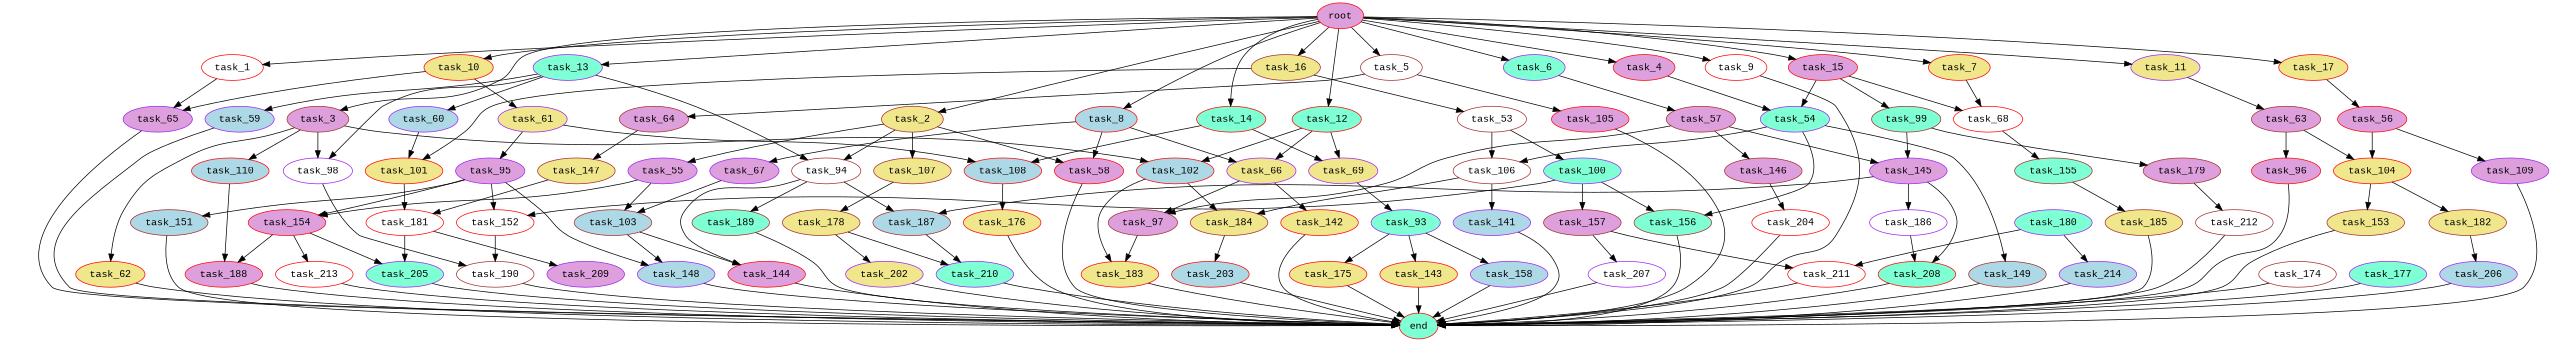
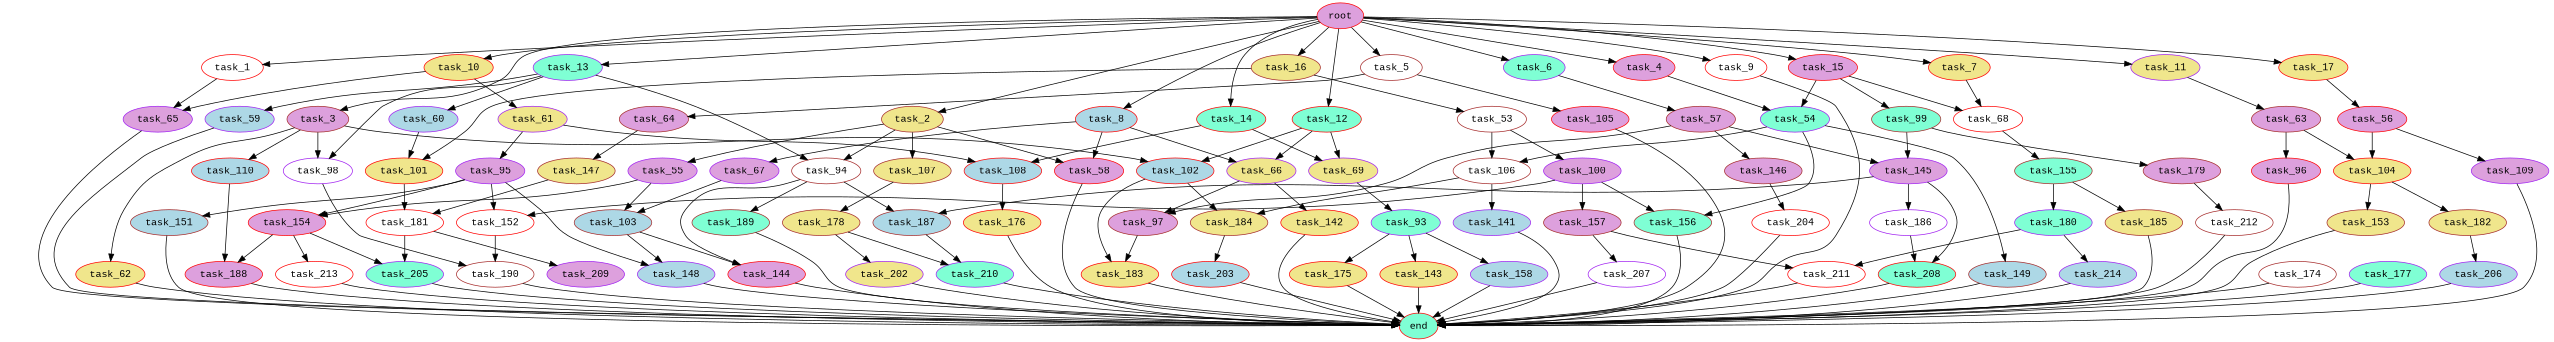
(1582, 171) -> (1582, 171)
none -> (2053, 193)
